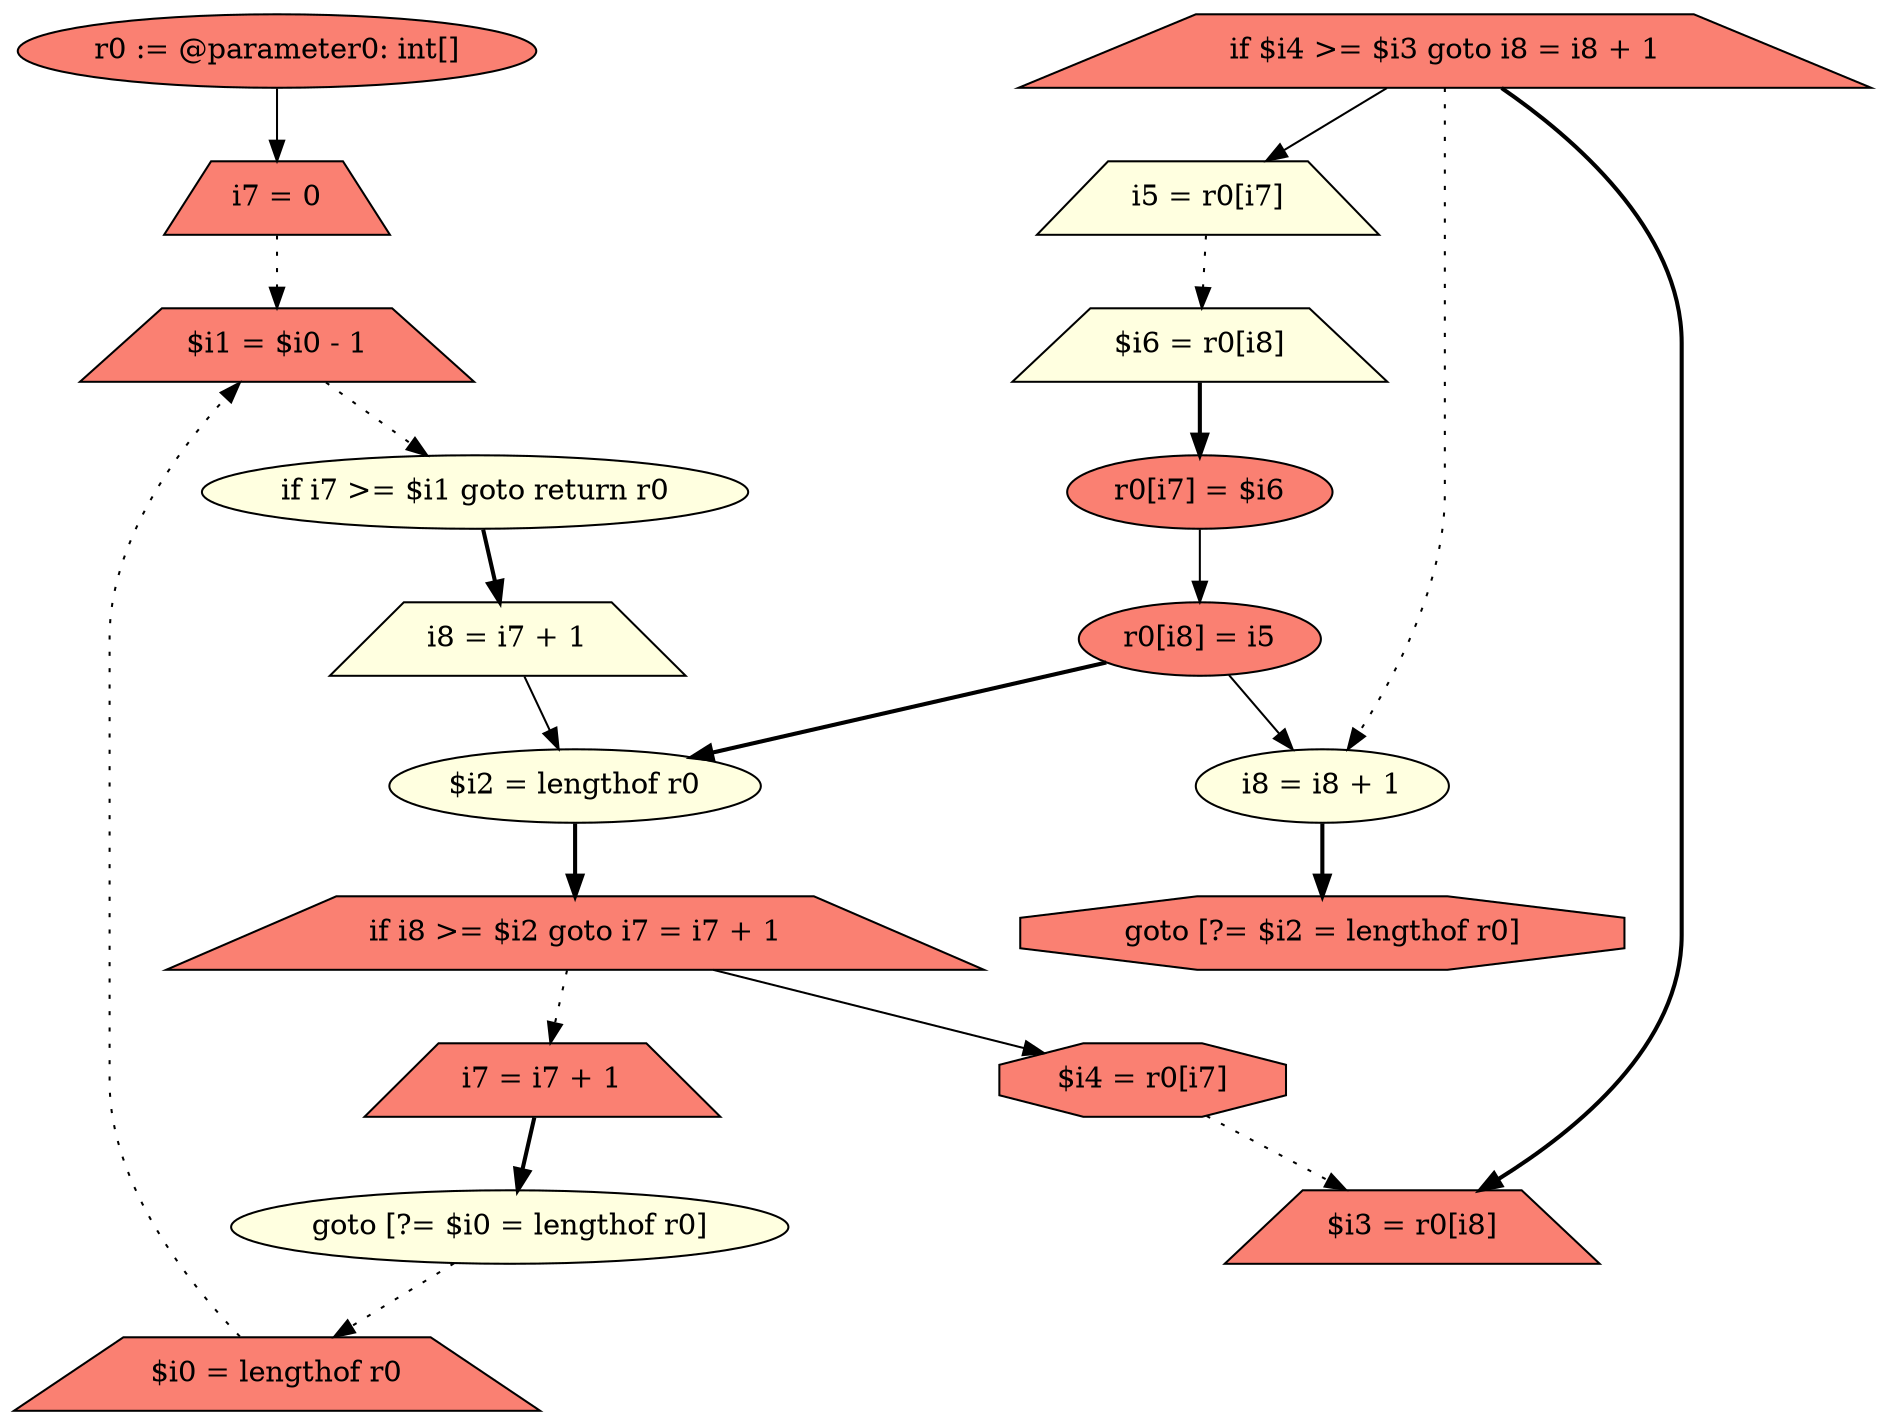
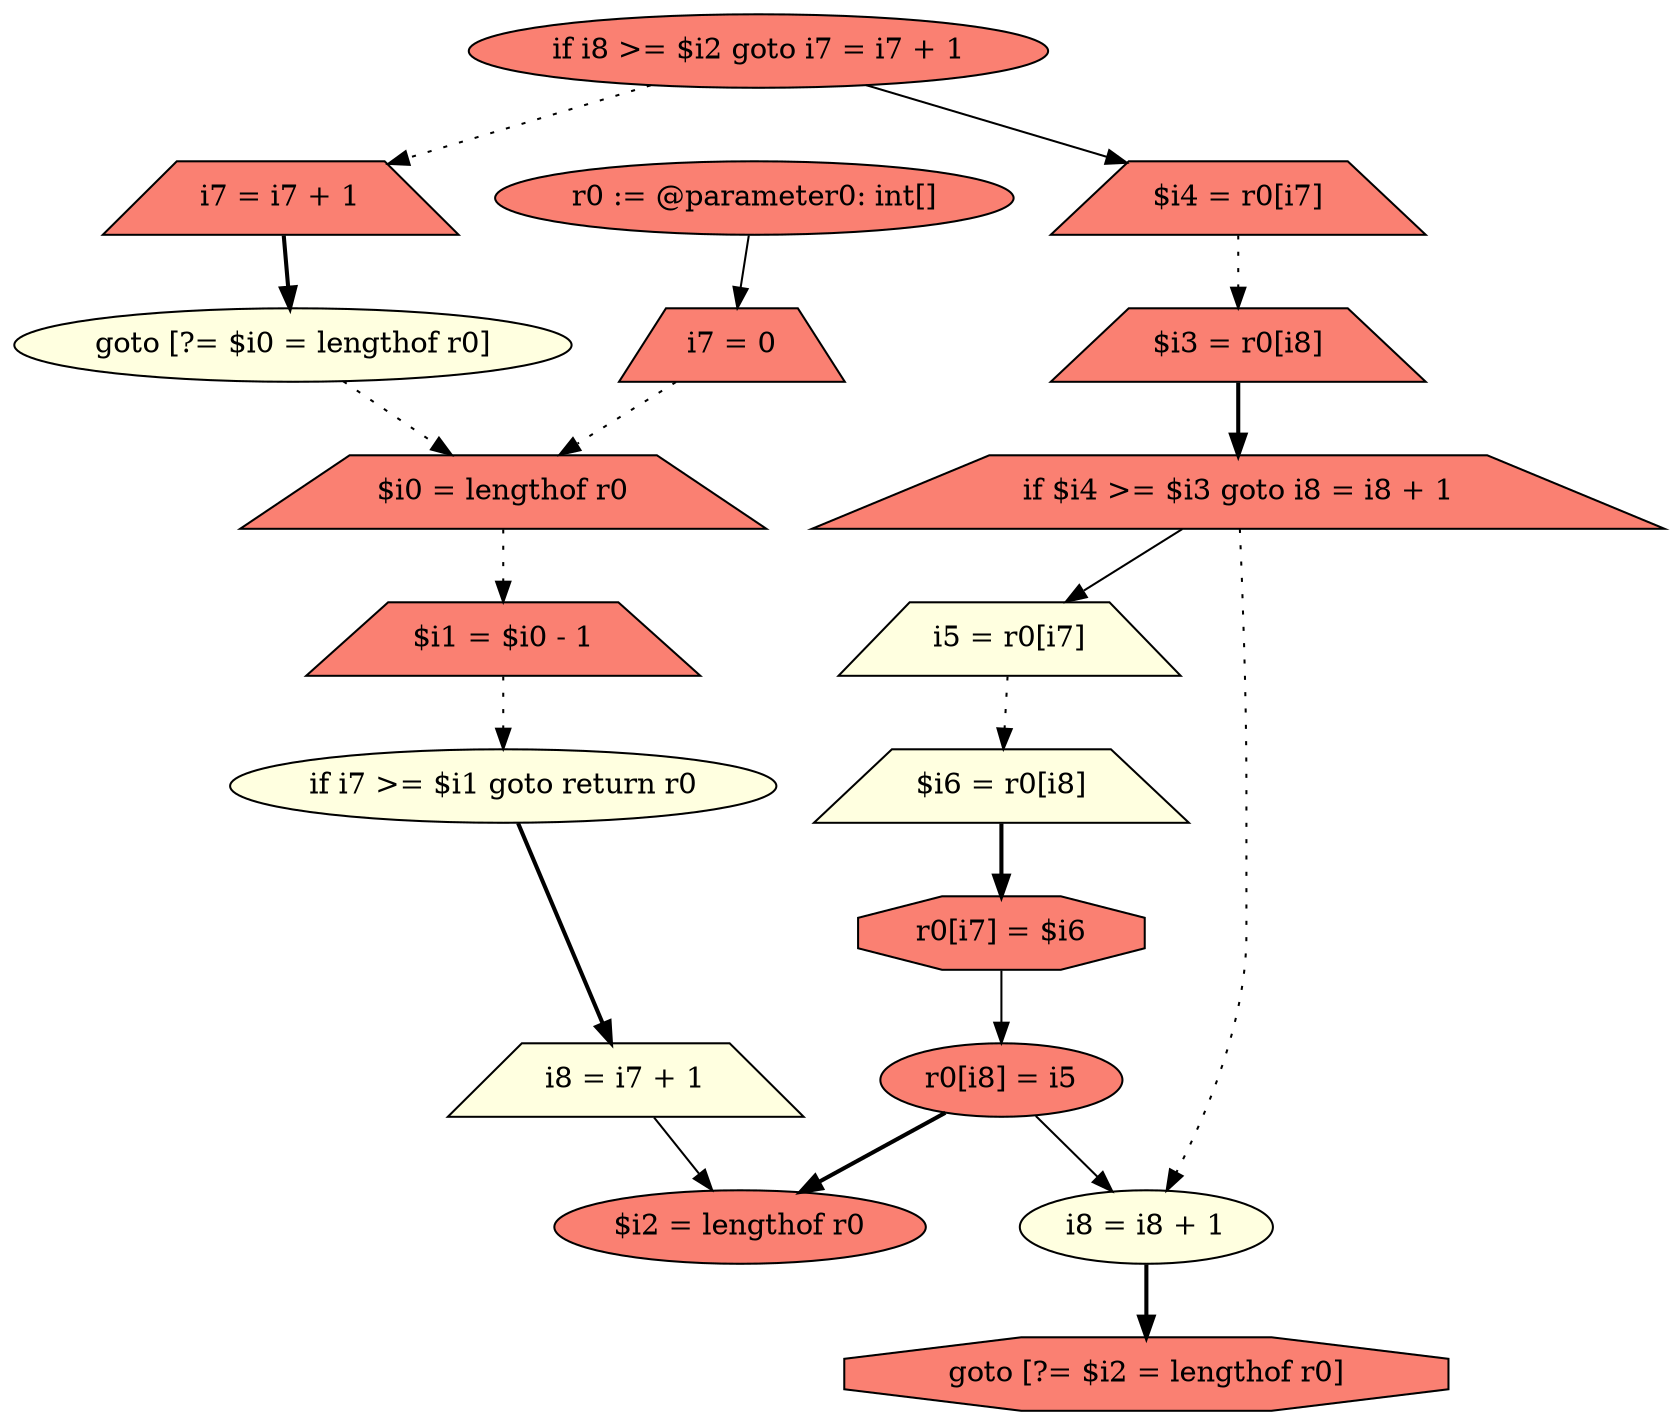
(277, 262) -> (627, 413)
(1200, 492) -> (1001, 933)
(1682, 636) -> (1238, 409)
(575, 786) -> (740, 1227)
(575, 850) -> none
(575, 933) -> (758, 51)
(1143, 1080) -> (1238, 198)
